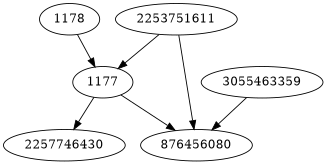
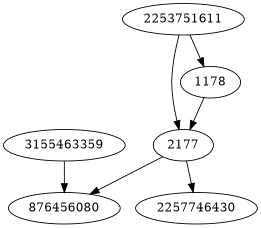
(186, 78) -> (195, 47)
(103, 82) -> (183, 145)
(262, 82) -> (64, 145)
